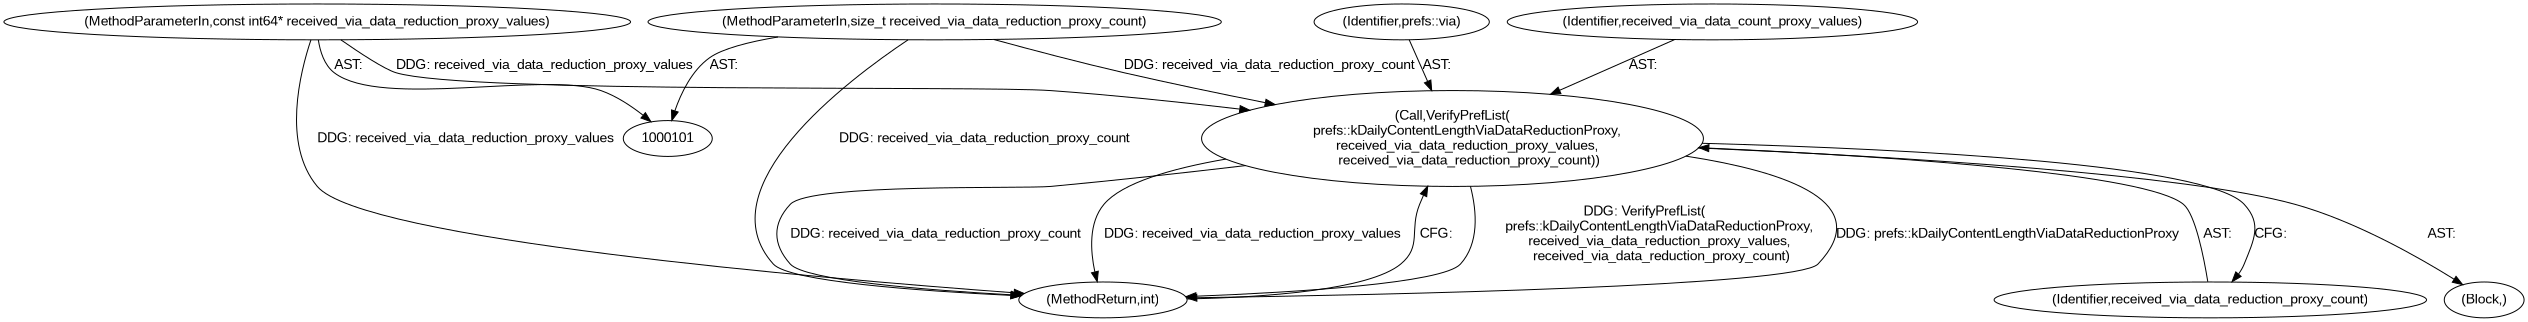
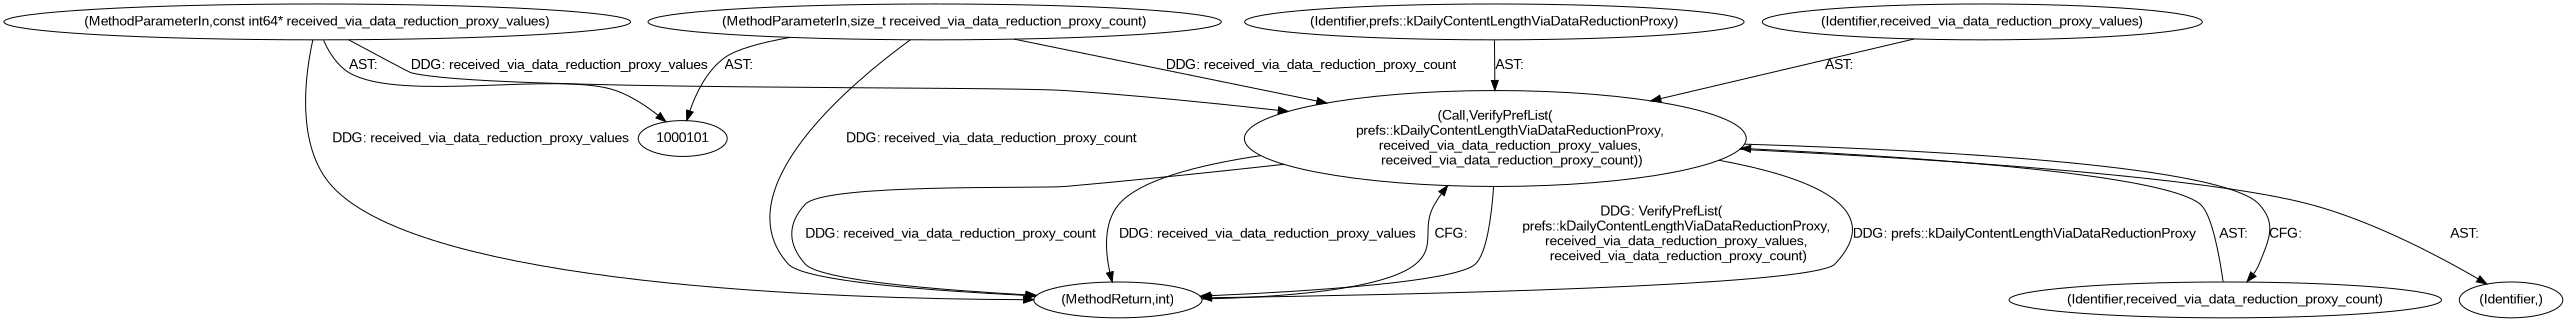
(1402, 22) -> (1494, 22)
(1712, 22) -> (1982, 22)
(2484, 300) -> (2511, 300)
